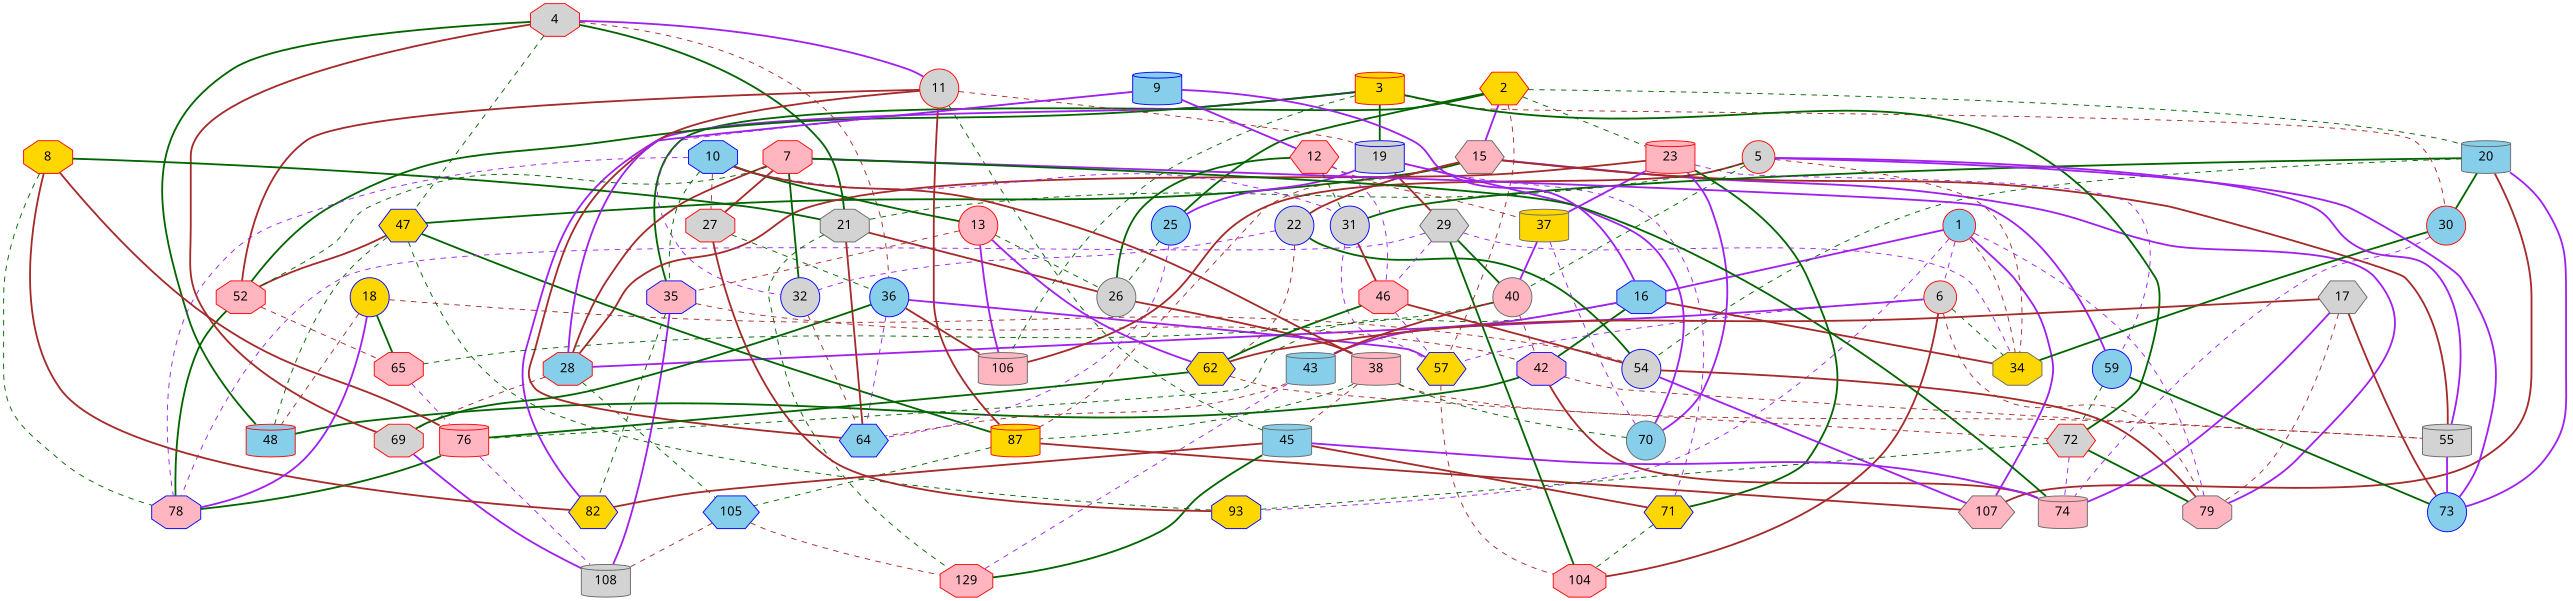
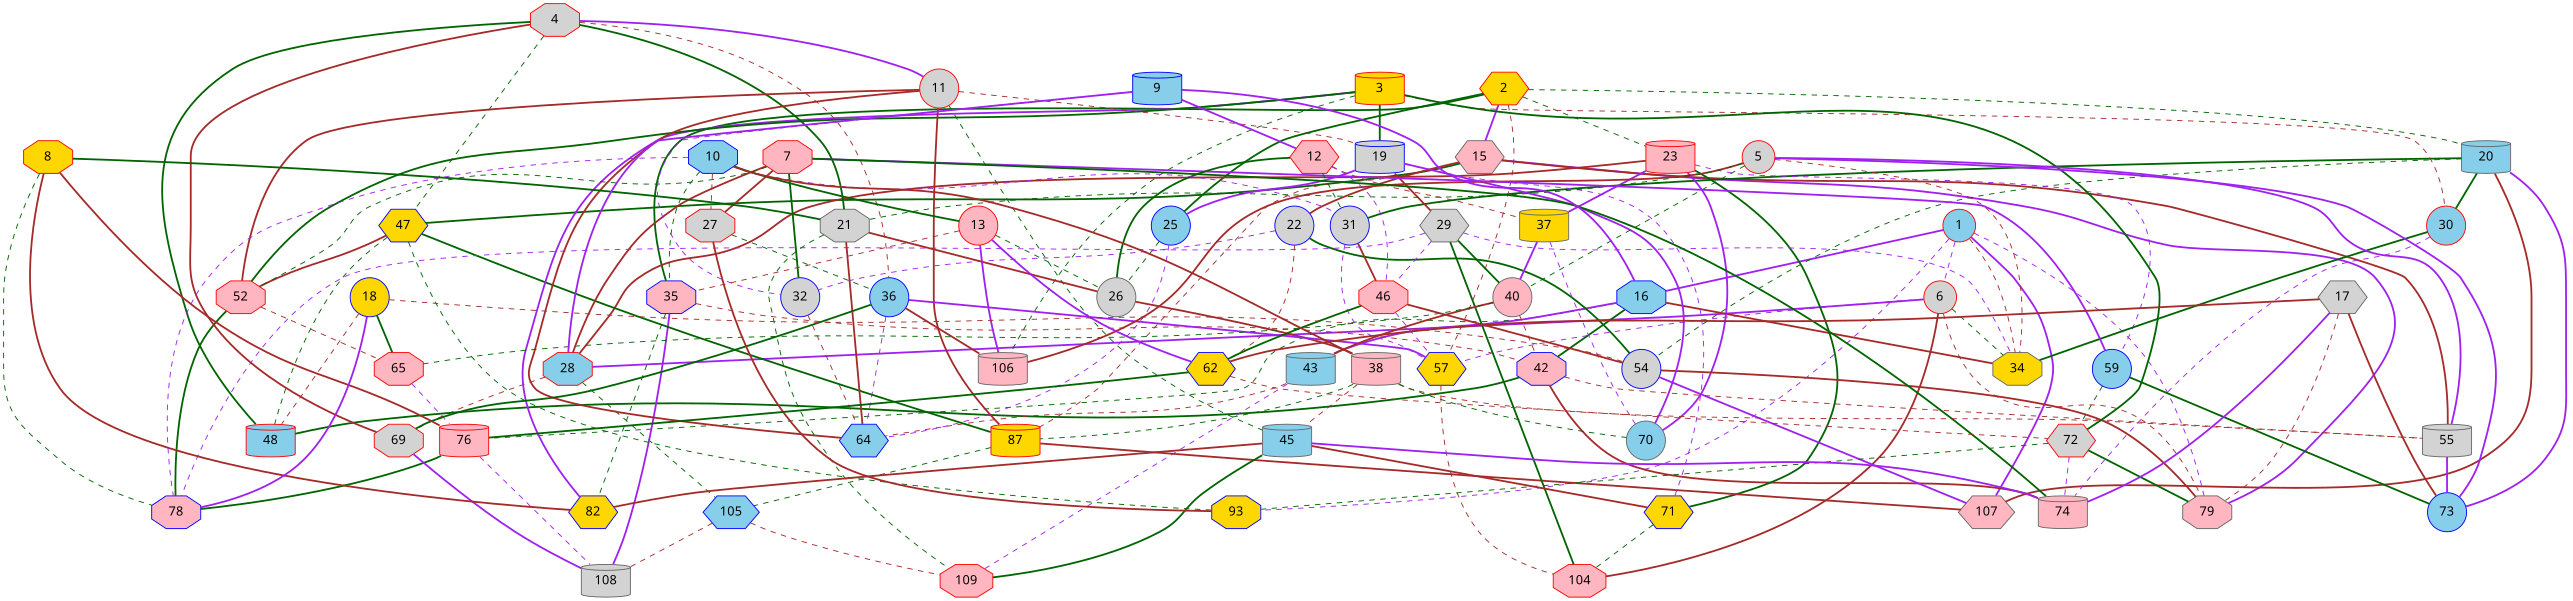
(966, 581) -> (966, 581)
